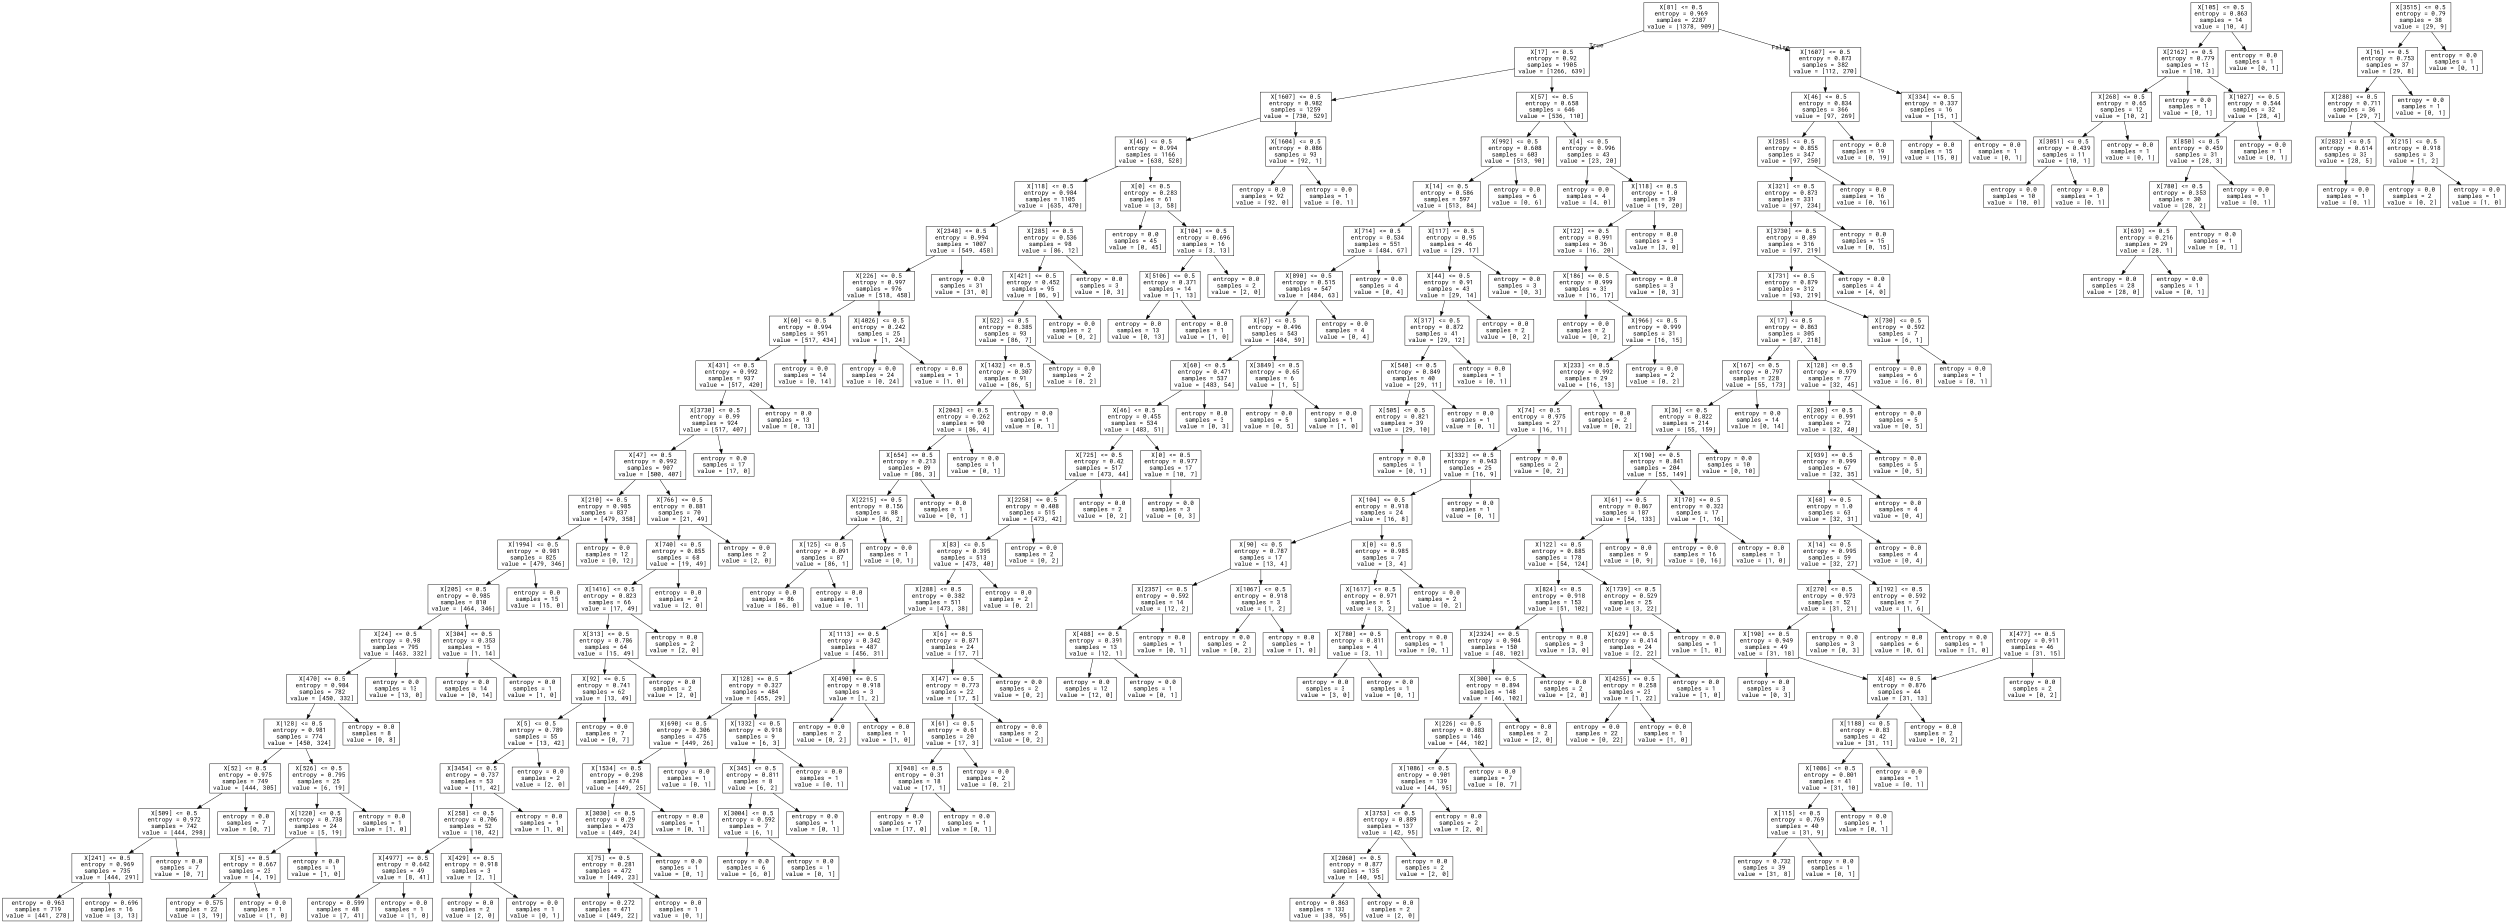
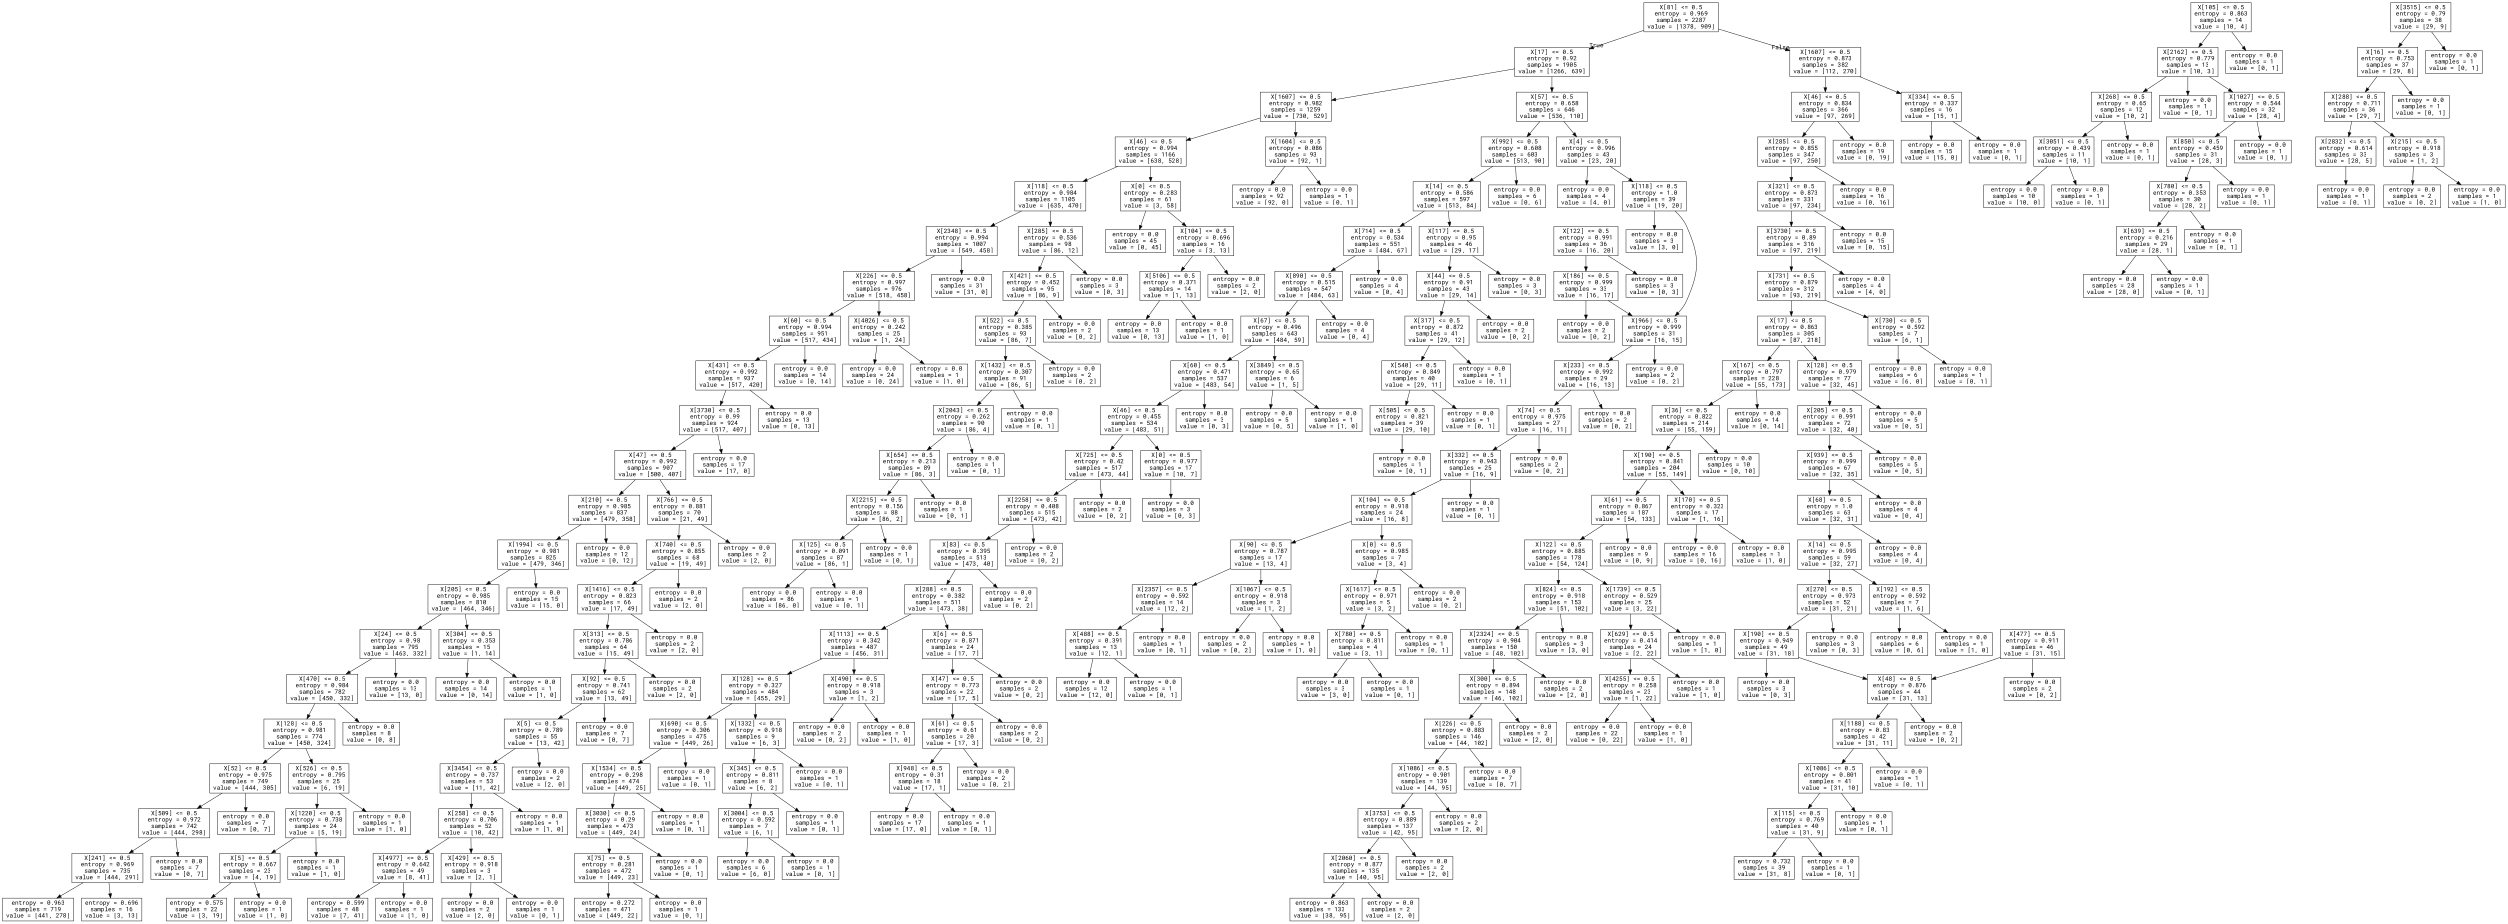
(1622, 218) -> (1696, 261)
(1275, 331) -> (1275, 331)
